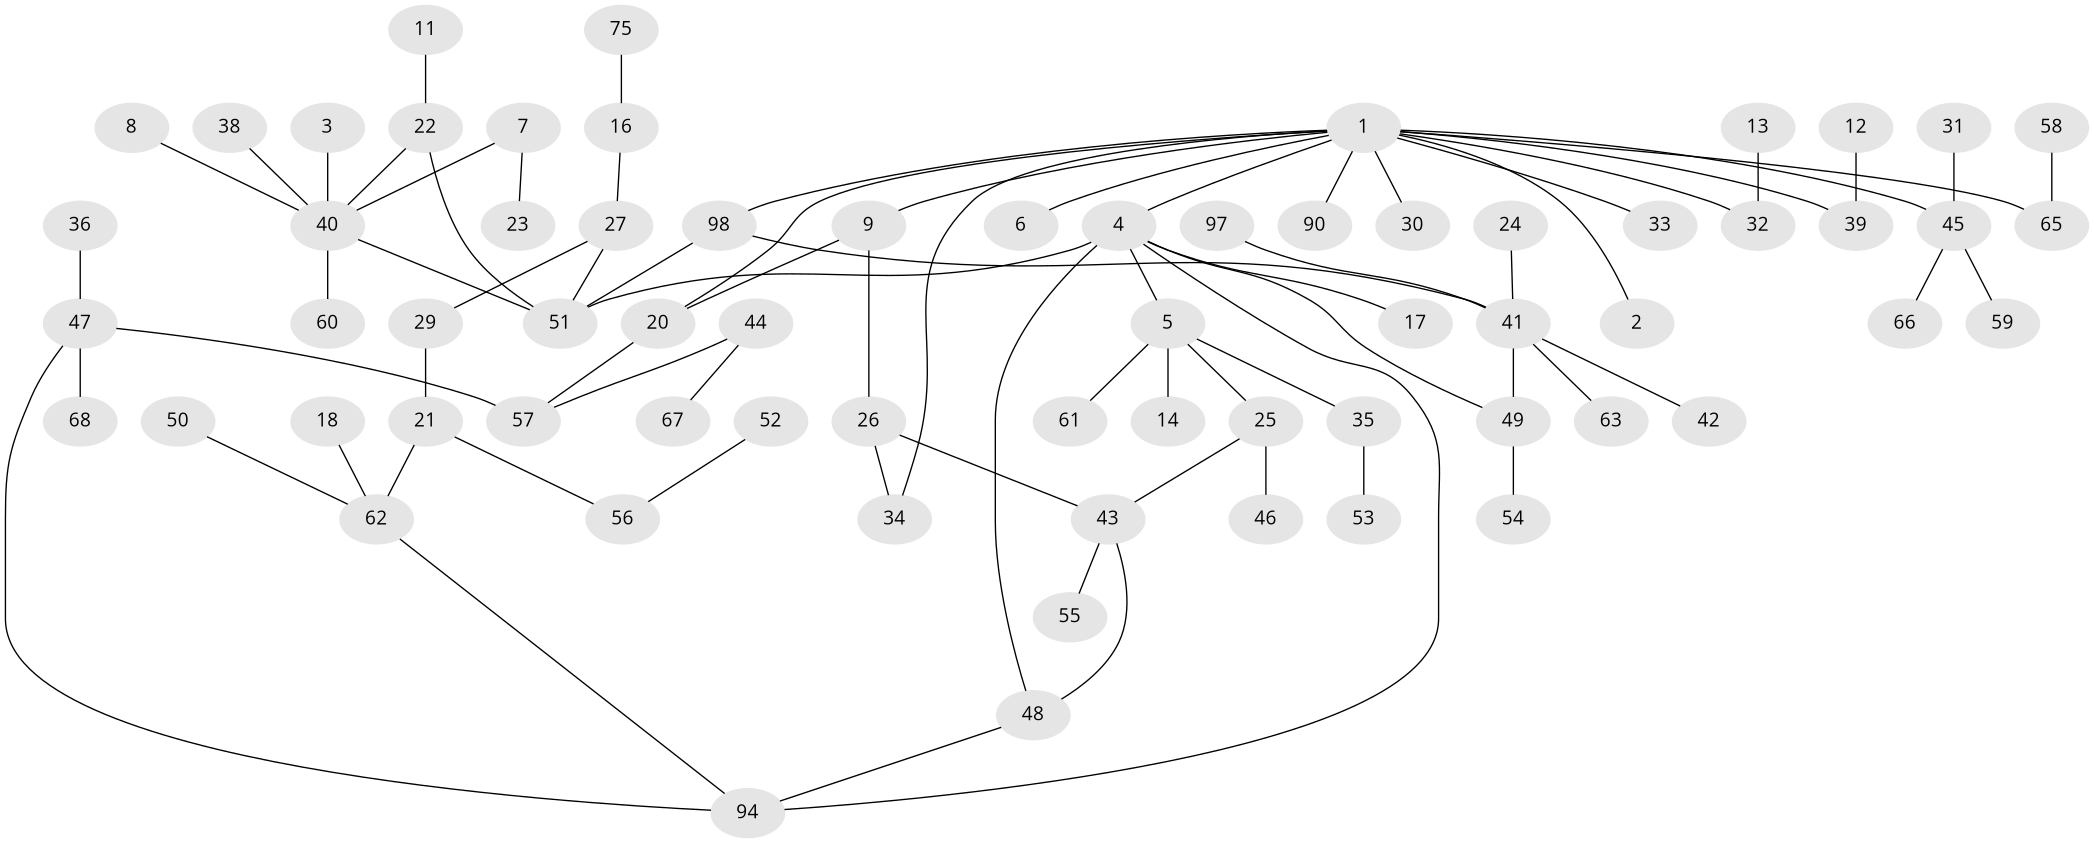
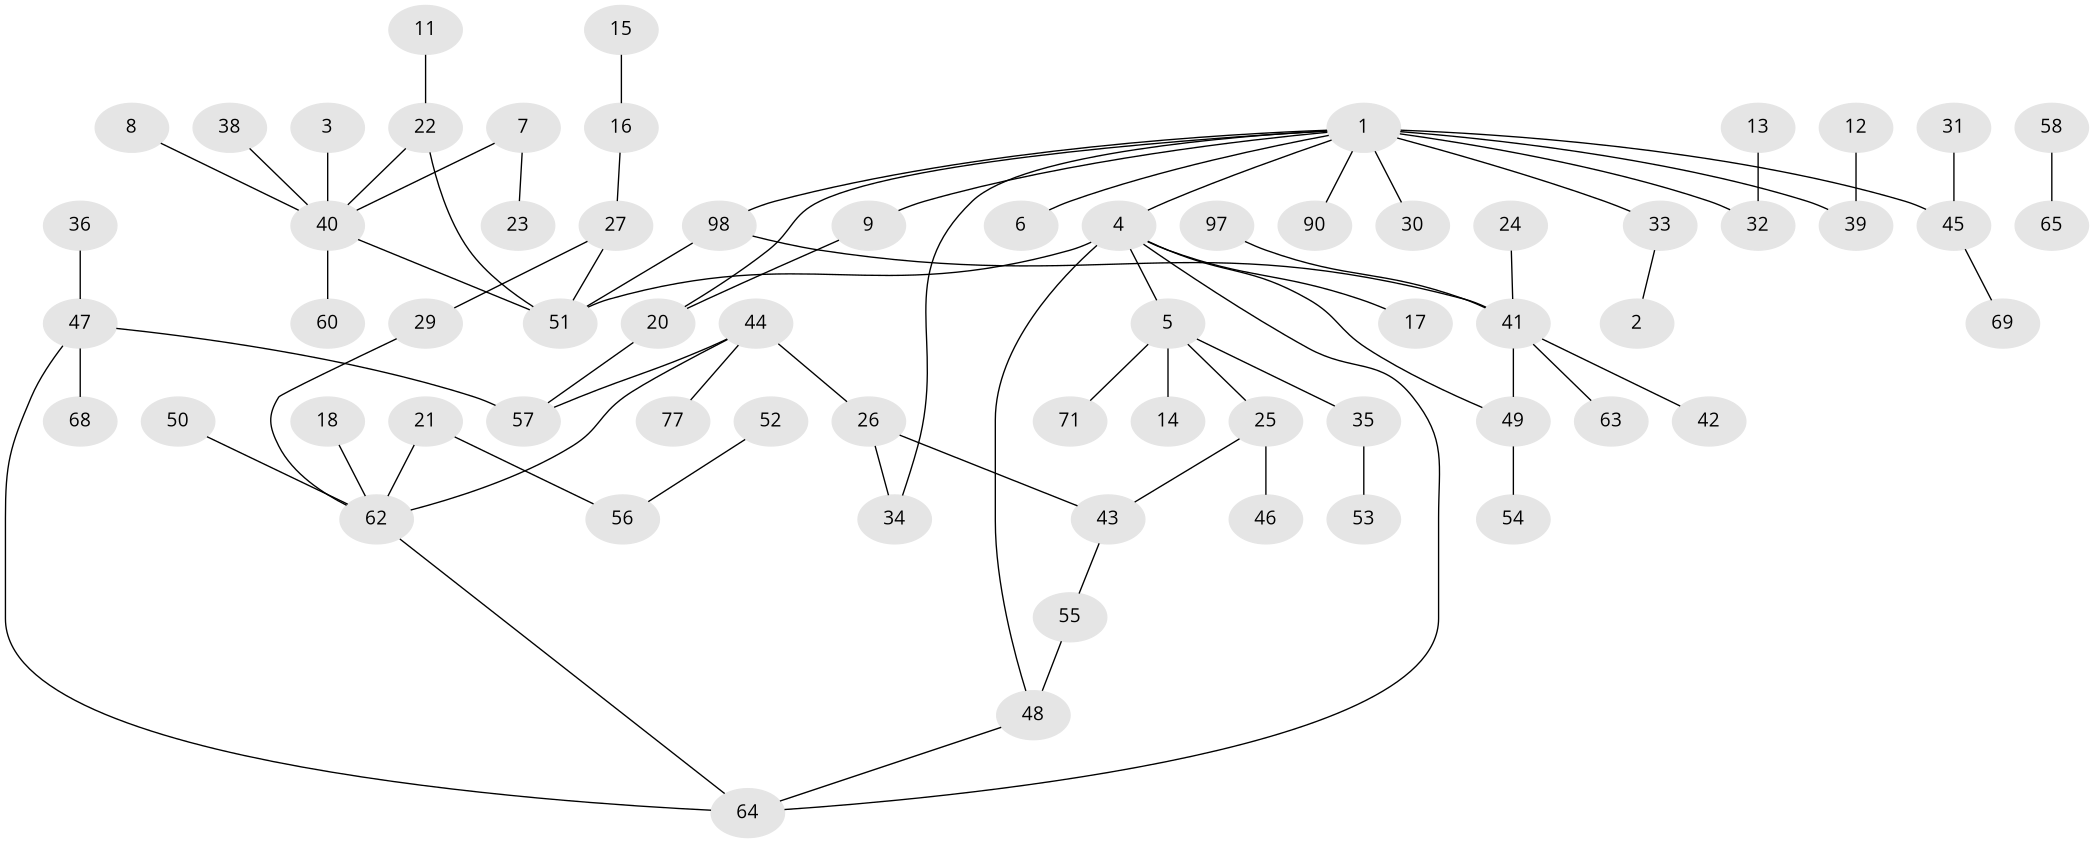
(621, 30) -> (621, 30)
(1823, 171) -> none
(1543, 190) -> (1649, 274)
(869, 324) -> (813, 373)
(1905, 324) -> none
(2003, 324) -> (2003, 324)
(426, 373) -> (276, 402)
(673, 422) -> (673, 422)
(1070, 422) -> (1070, 422)
none -> (579, 442)
(1122, 633) -> (1052, 666)
(748, 813) -> (748, 813)
